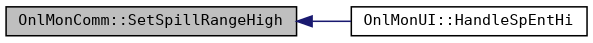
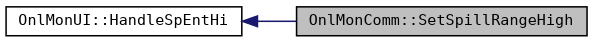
(332, 21) -> (277, 21)
